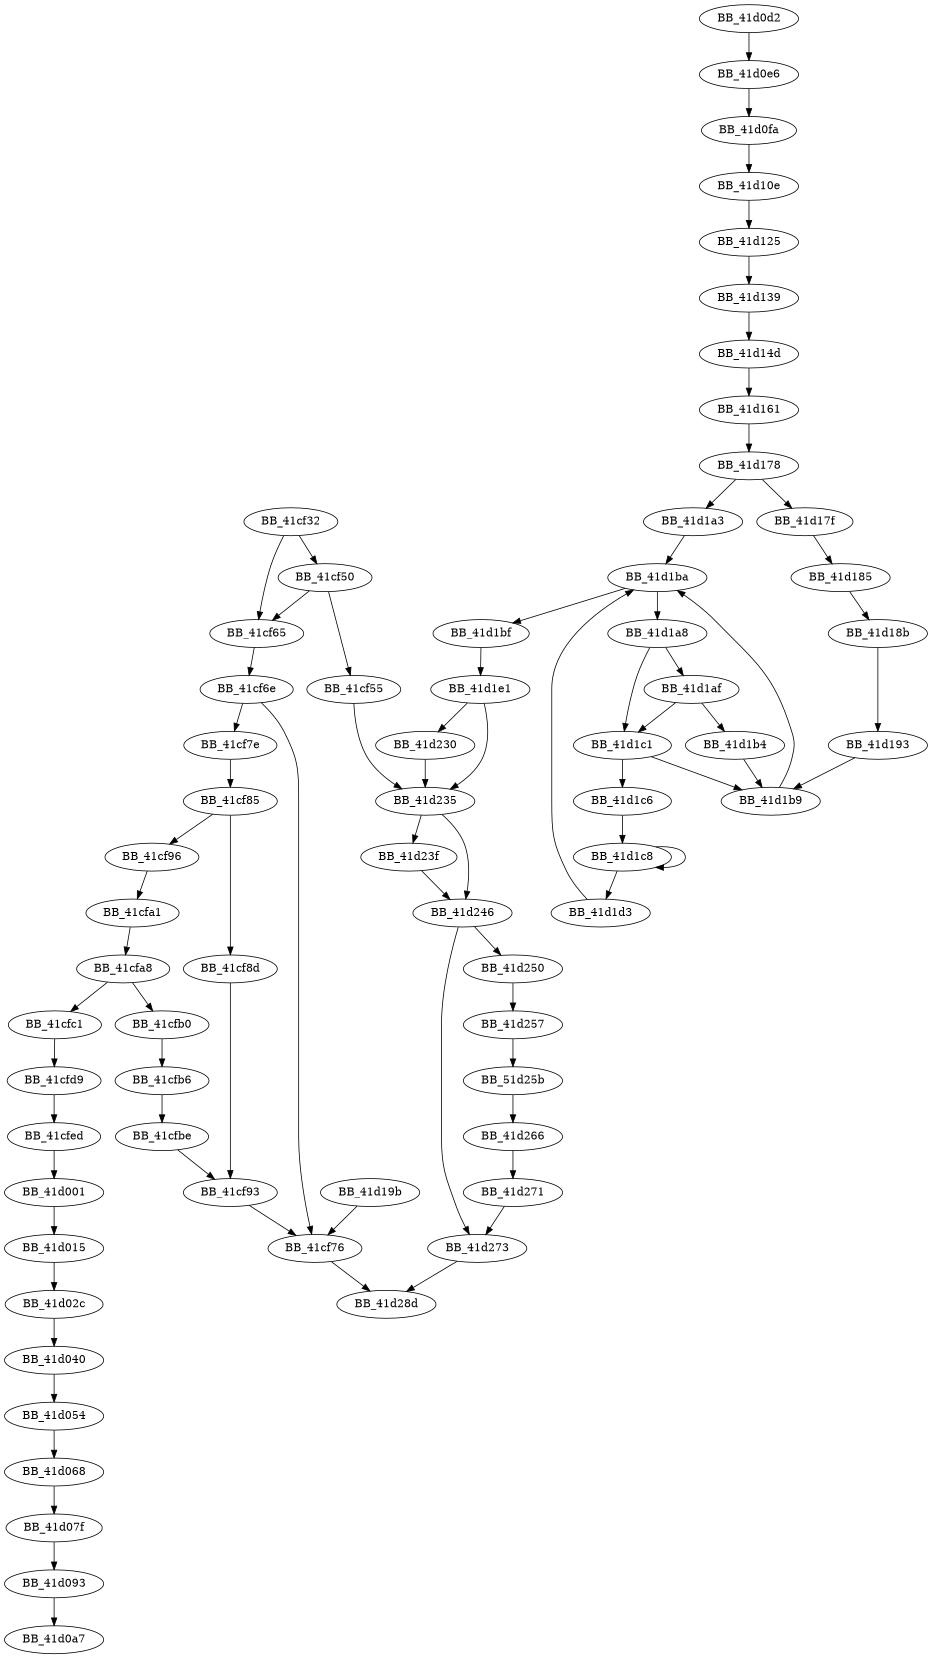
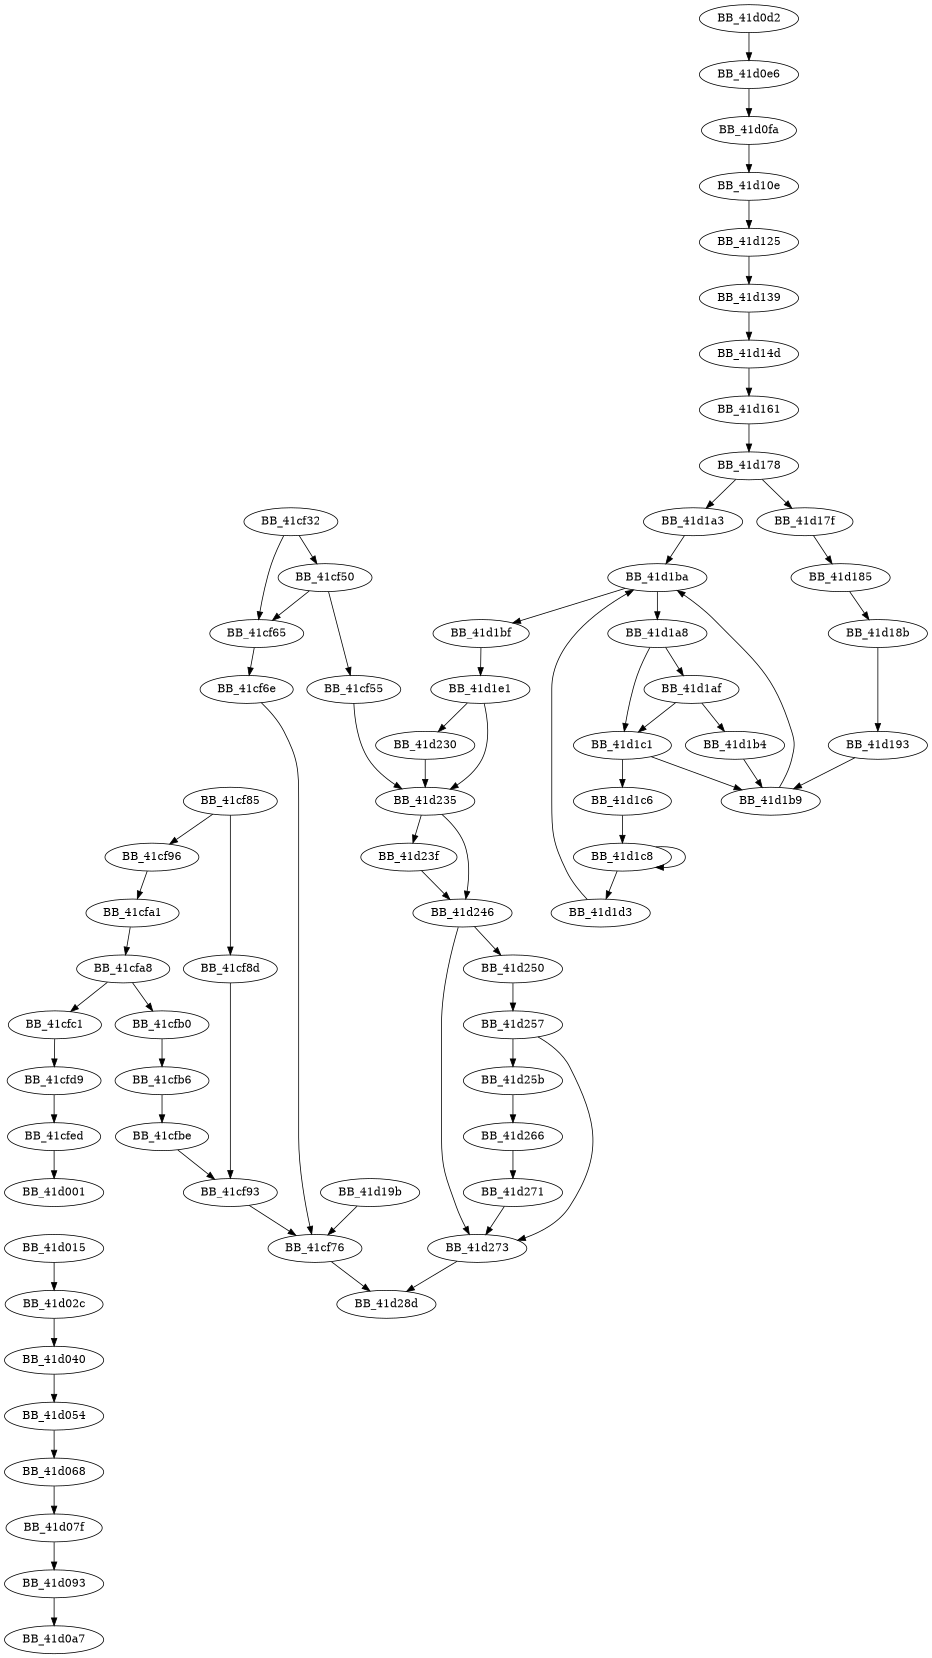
(230, 745) -> none
(513, 1081) -> (513, 1081)
none -> (593, 1143)
(54, 1217) -> none
